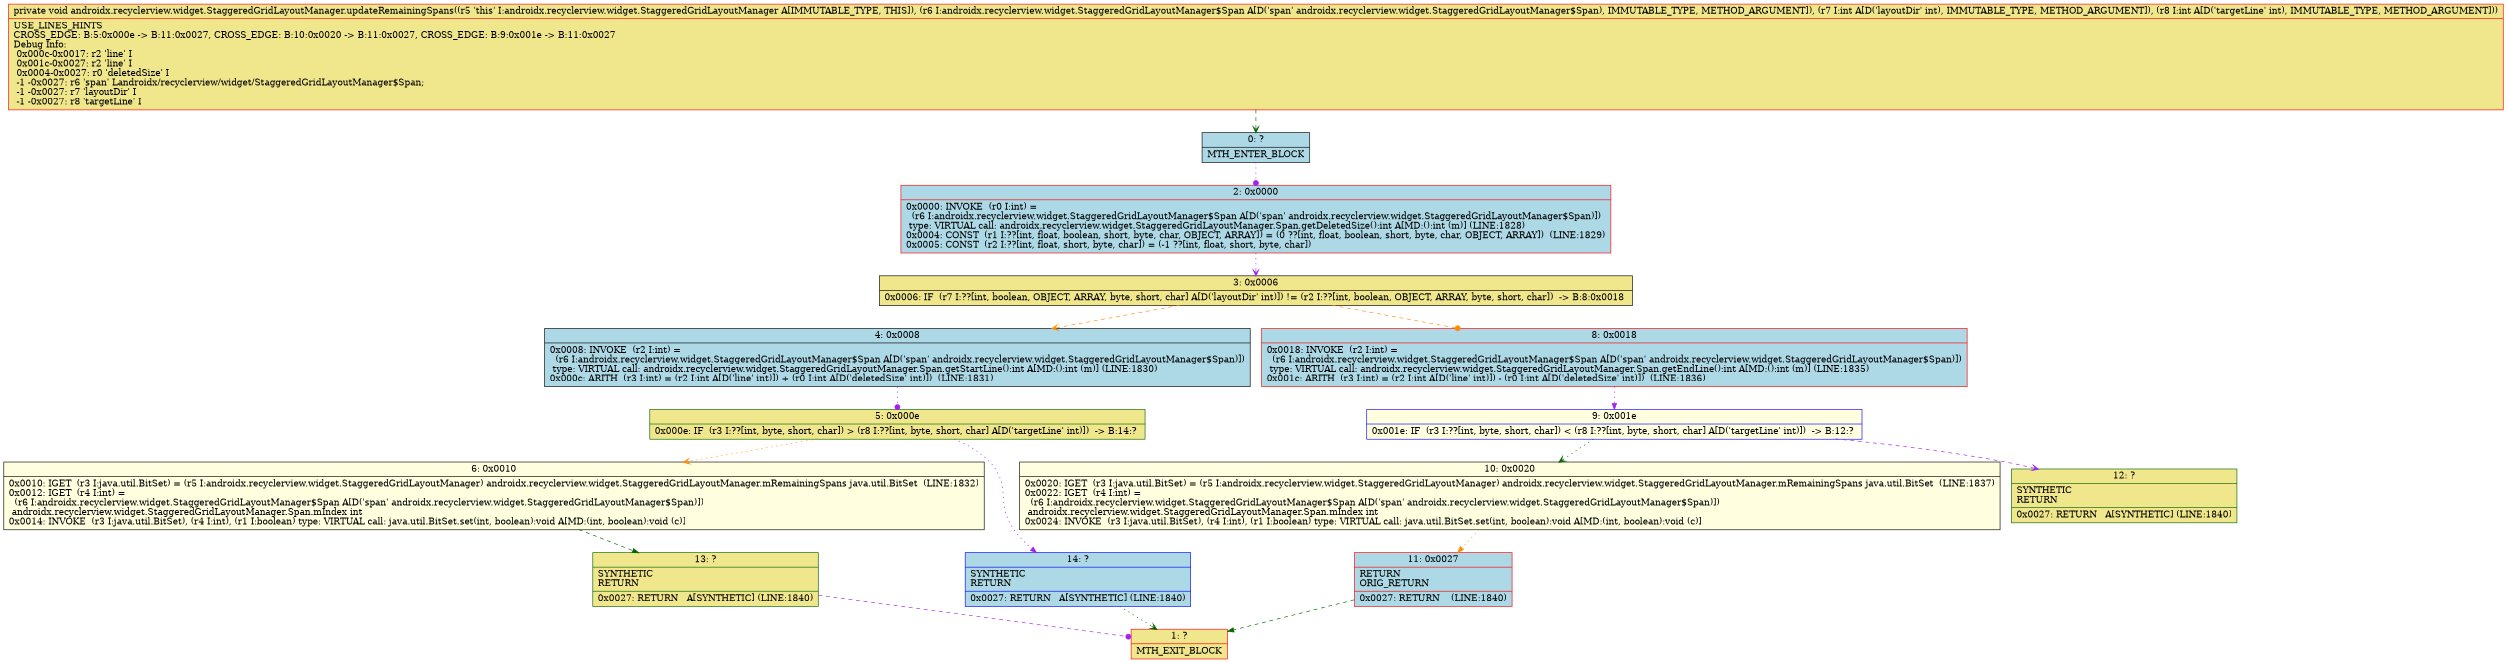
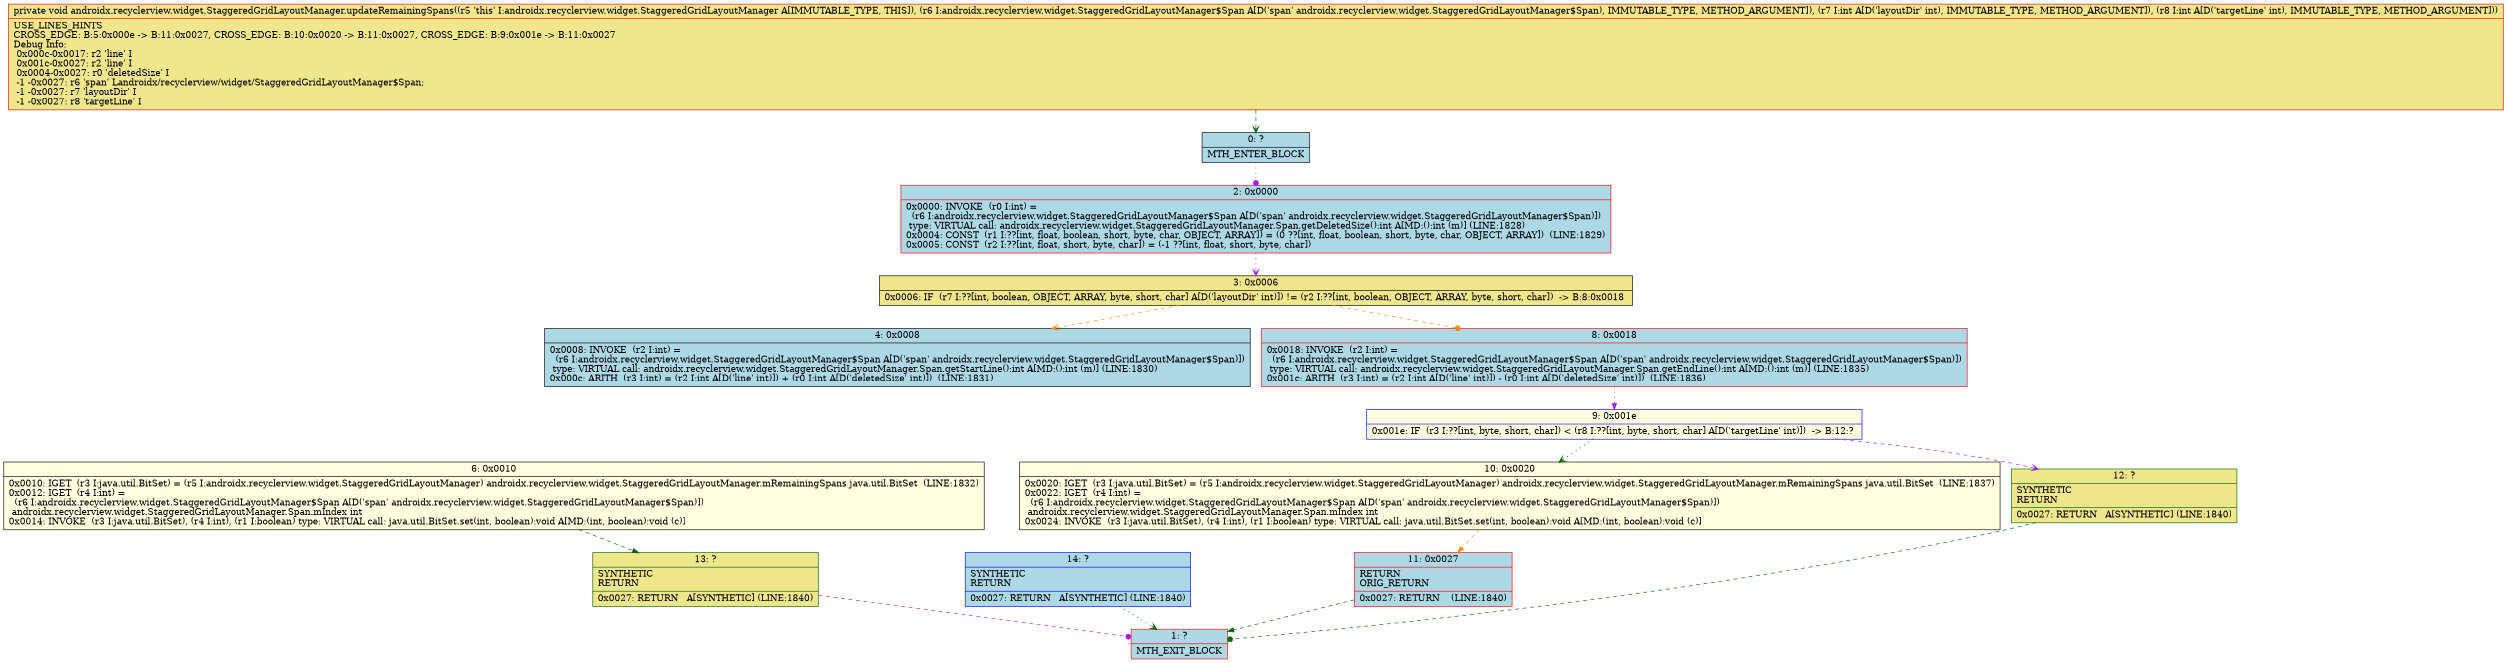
(897, 424) -> none
(1471, 539) -> (1471, 539)
none -> (1636, 593)
(1179, 644) -> (1179, 644)
